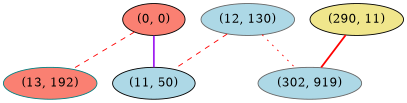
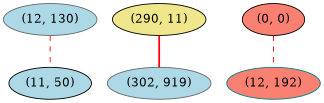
(154, 51) -> none
(279, 51) -> none
(50, 83) -> (273, 83)
